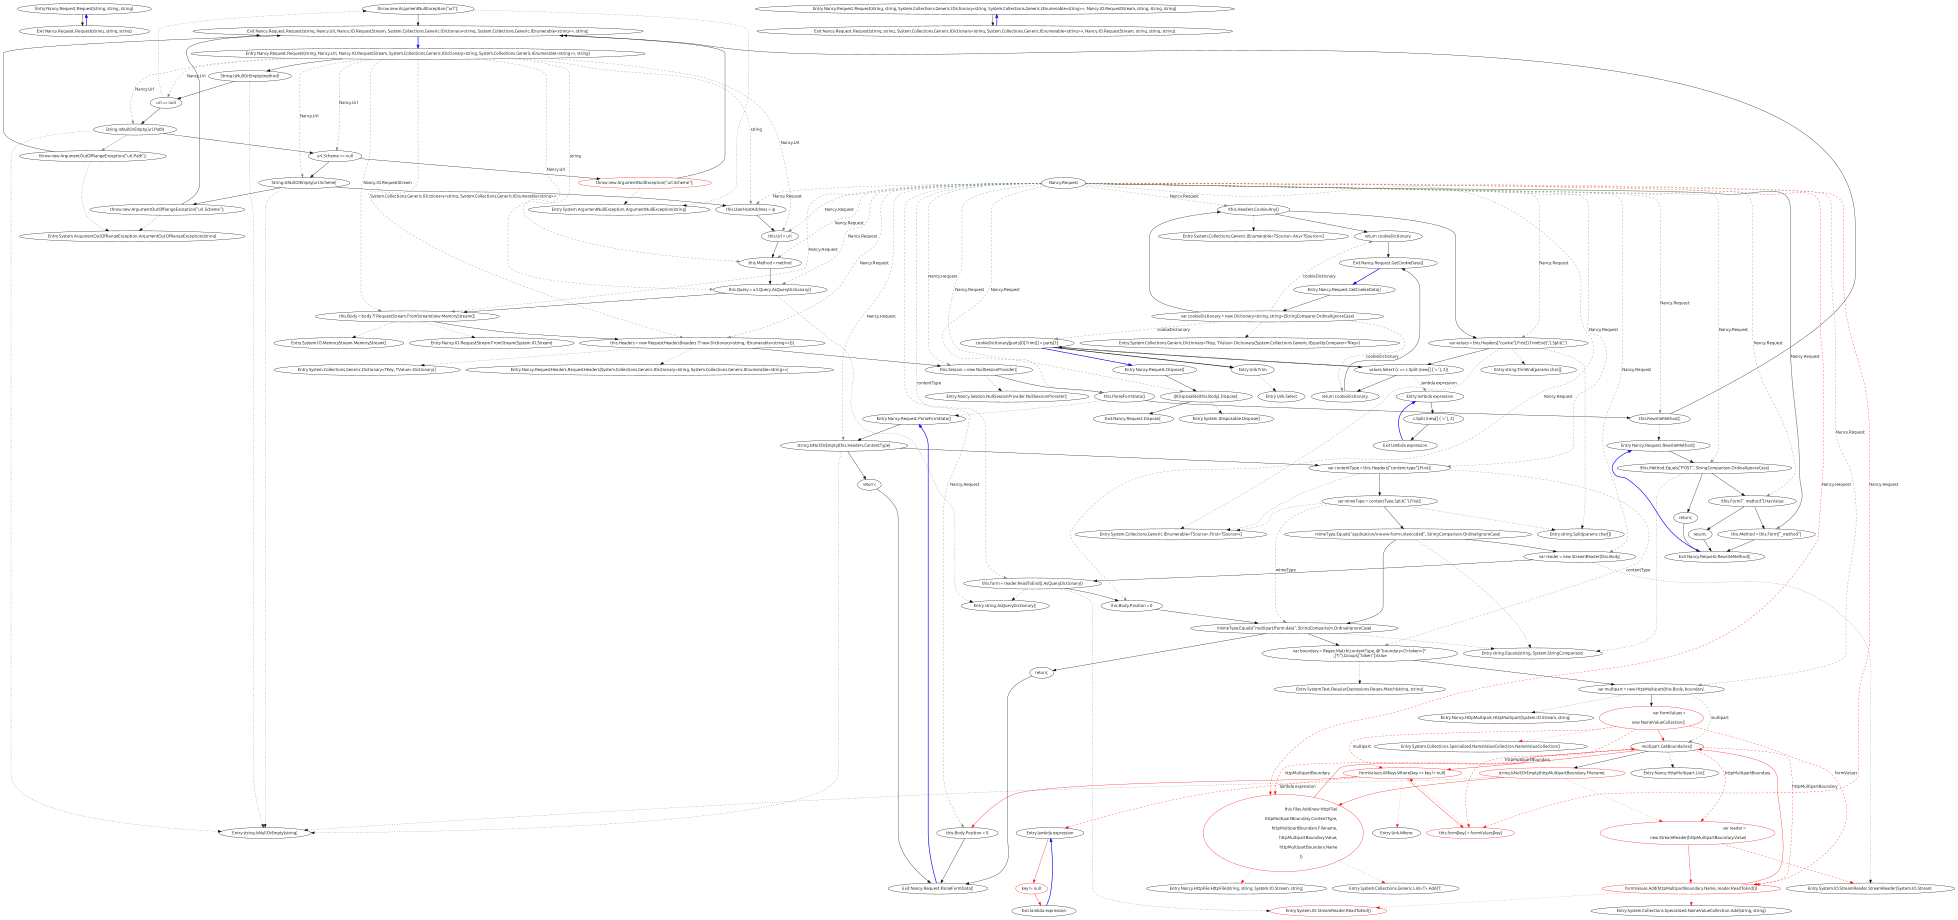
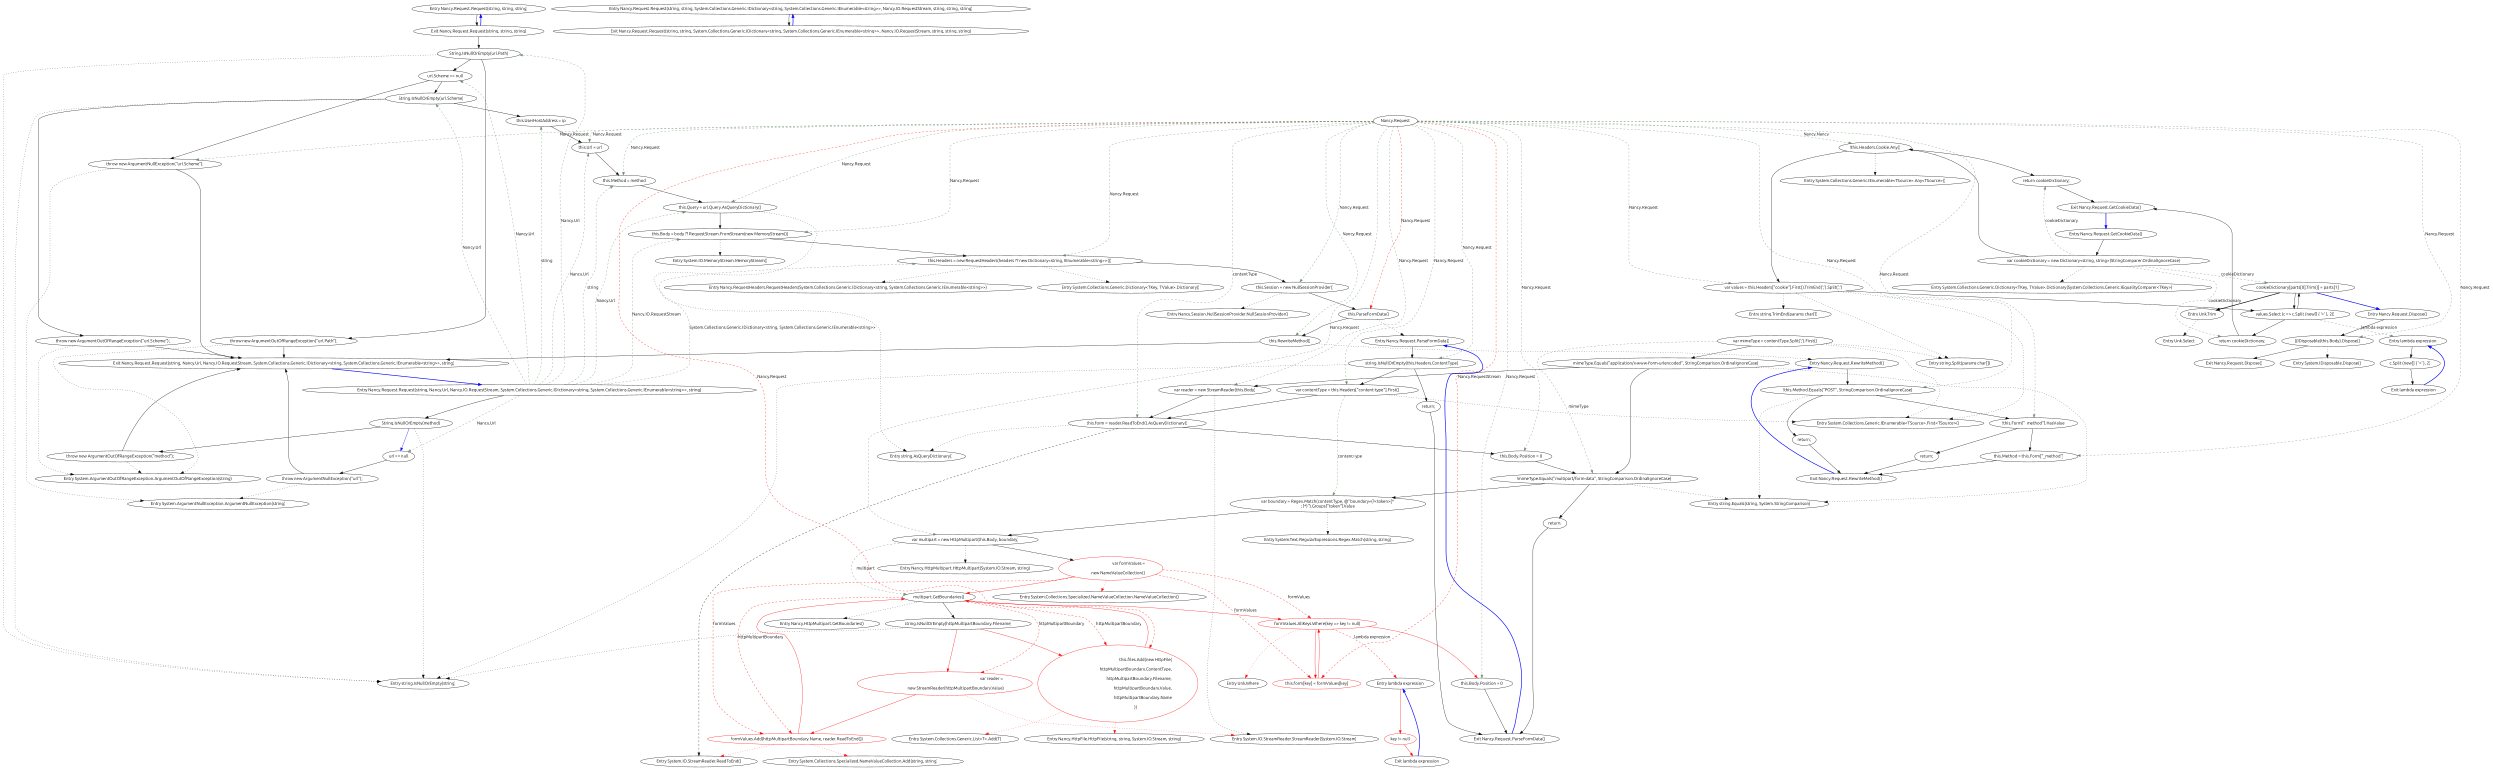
(226, 19) -> (365, 466)
(207, 90) -> (405, 438)
(152, 115) -> (479, 41)
(115, 142) -> (486, 256)
(645, 183) -> (155, 164)
(899, 186) -> (580, 131)
(1607, 190) -> (2257, 129)
(1184, 196) -> (1816, 134)
(956, 319) -> (1401, 219)
(492, 343) -> none
none -> (120, 456)
(1380, 483) -> (1244, 406)
(1884, 485) -> (1479, 377)
(1362, 747) -> (1299, 597)
(1528, 760) -> (1245, 610)
(1552, 773) -> (958, 624)
(1675, 773) -> (822, 624)
(1612, 800) -> (953, 649)
(1439, 804) -> (1319, 655)
(1092, 817) -> (830, 522)
(1786, 863) -> (1096, 727)
(1328, 911) -> (699, 761)
